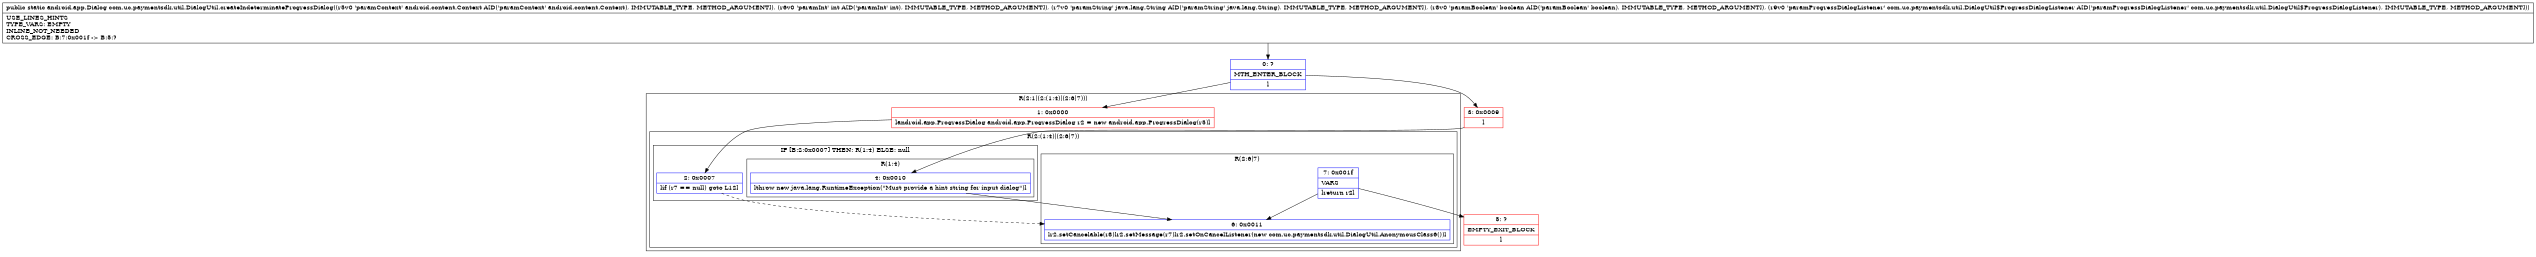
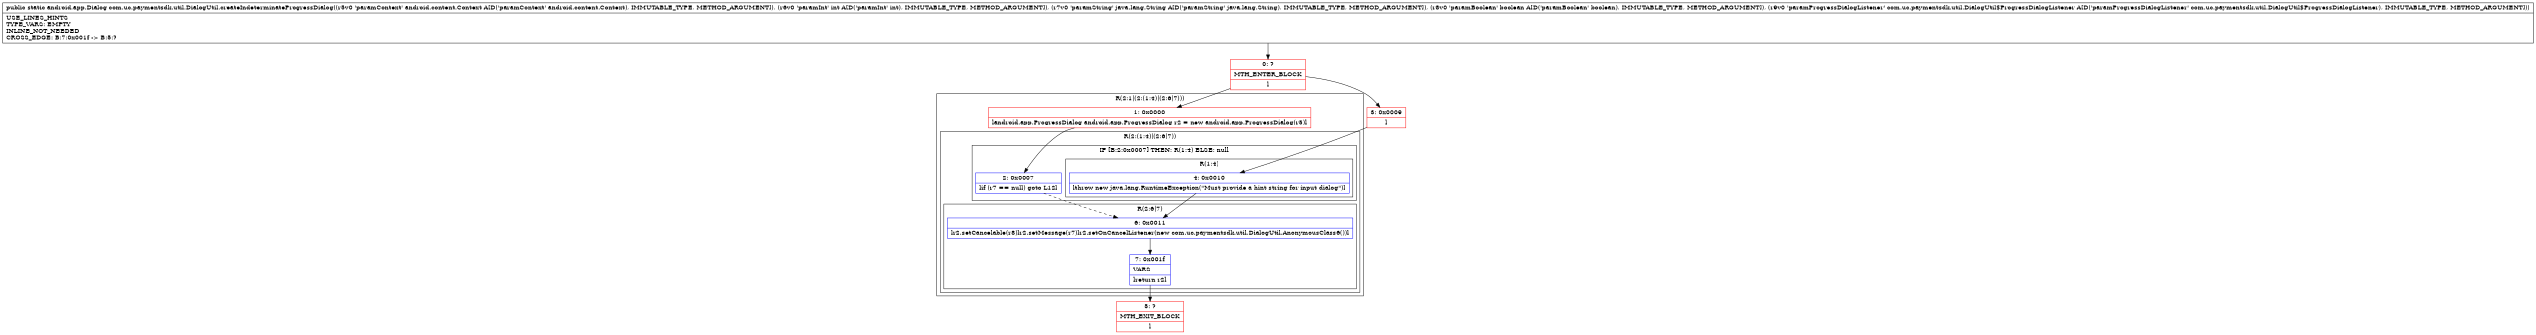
(1268, 75) -> (1268, 75)
(1294, 206) -> (1150, 244)
(1501, 230) -> (1150, 316)
